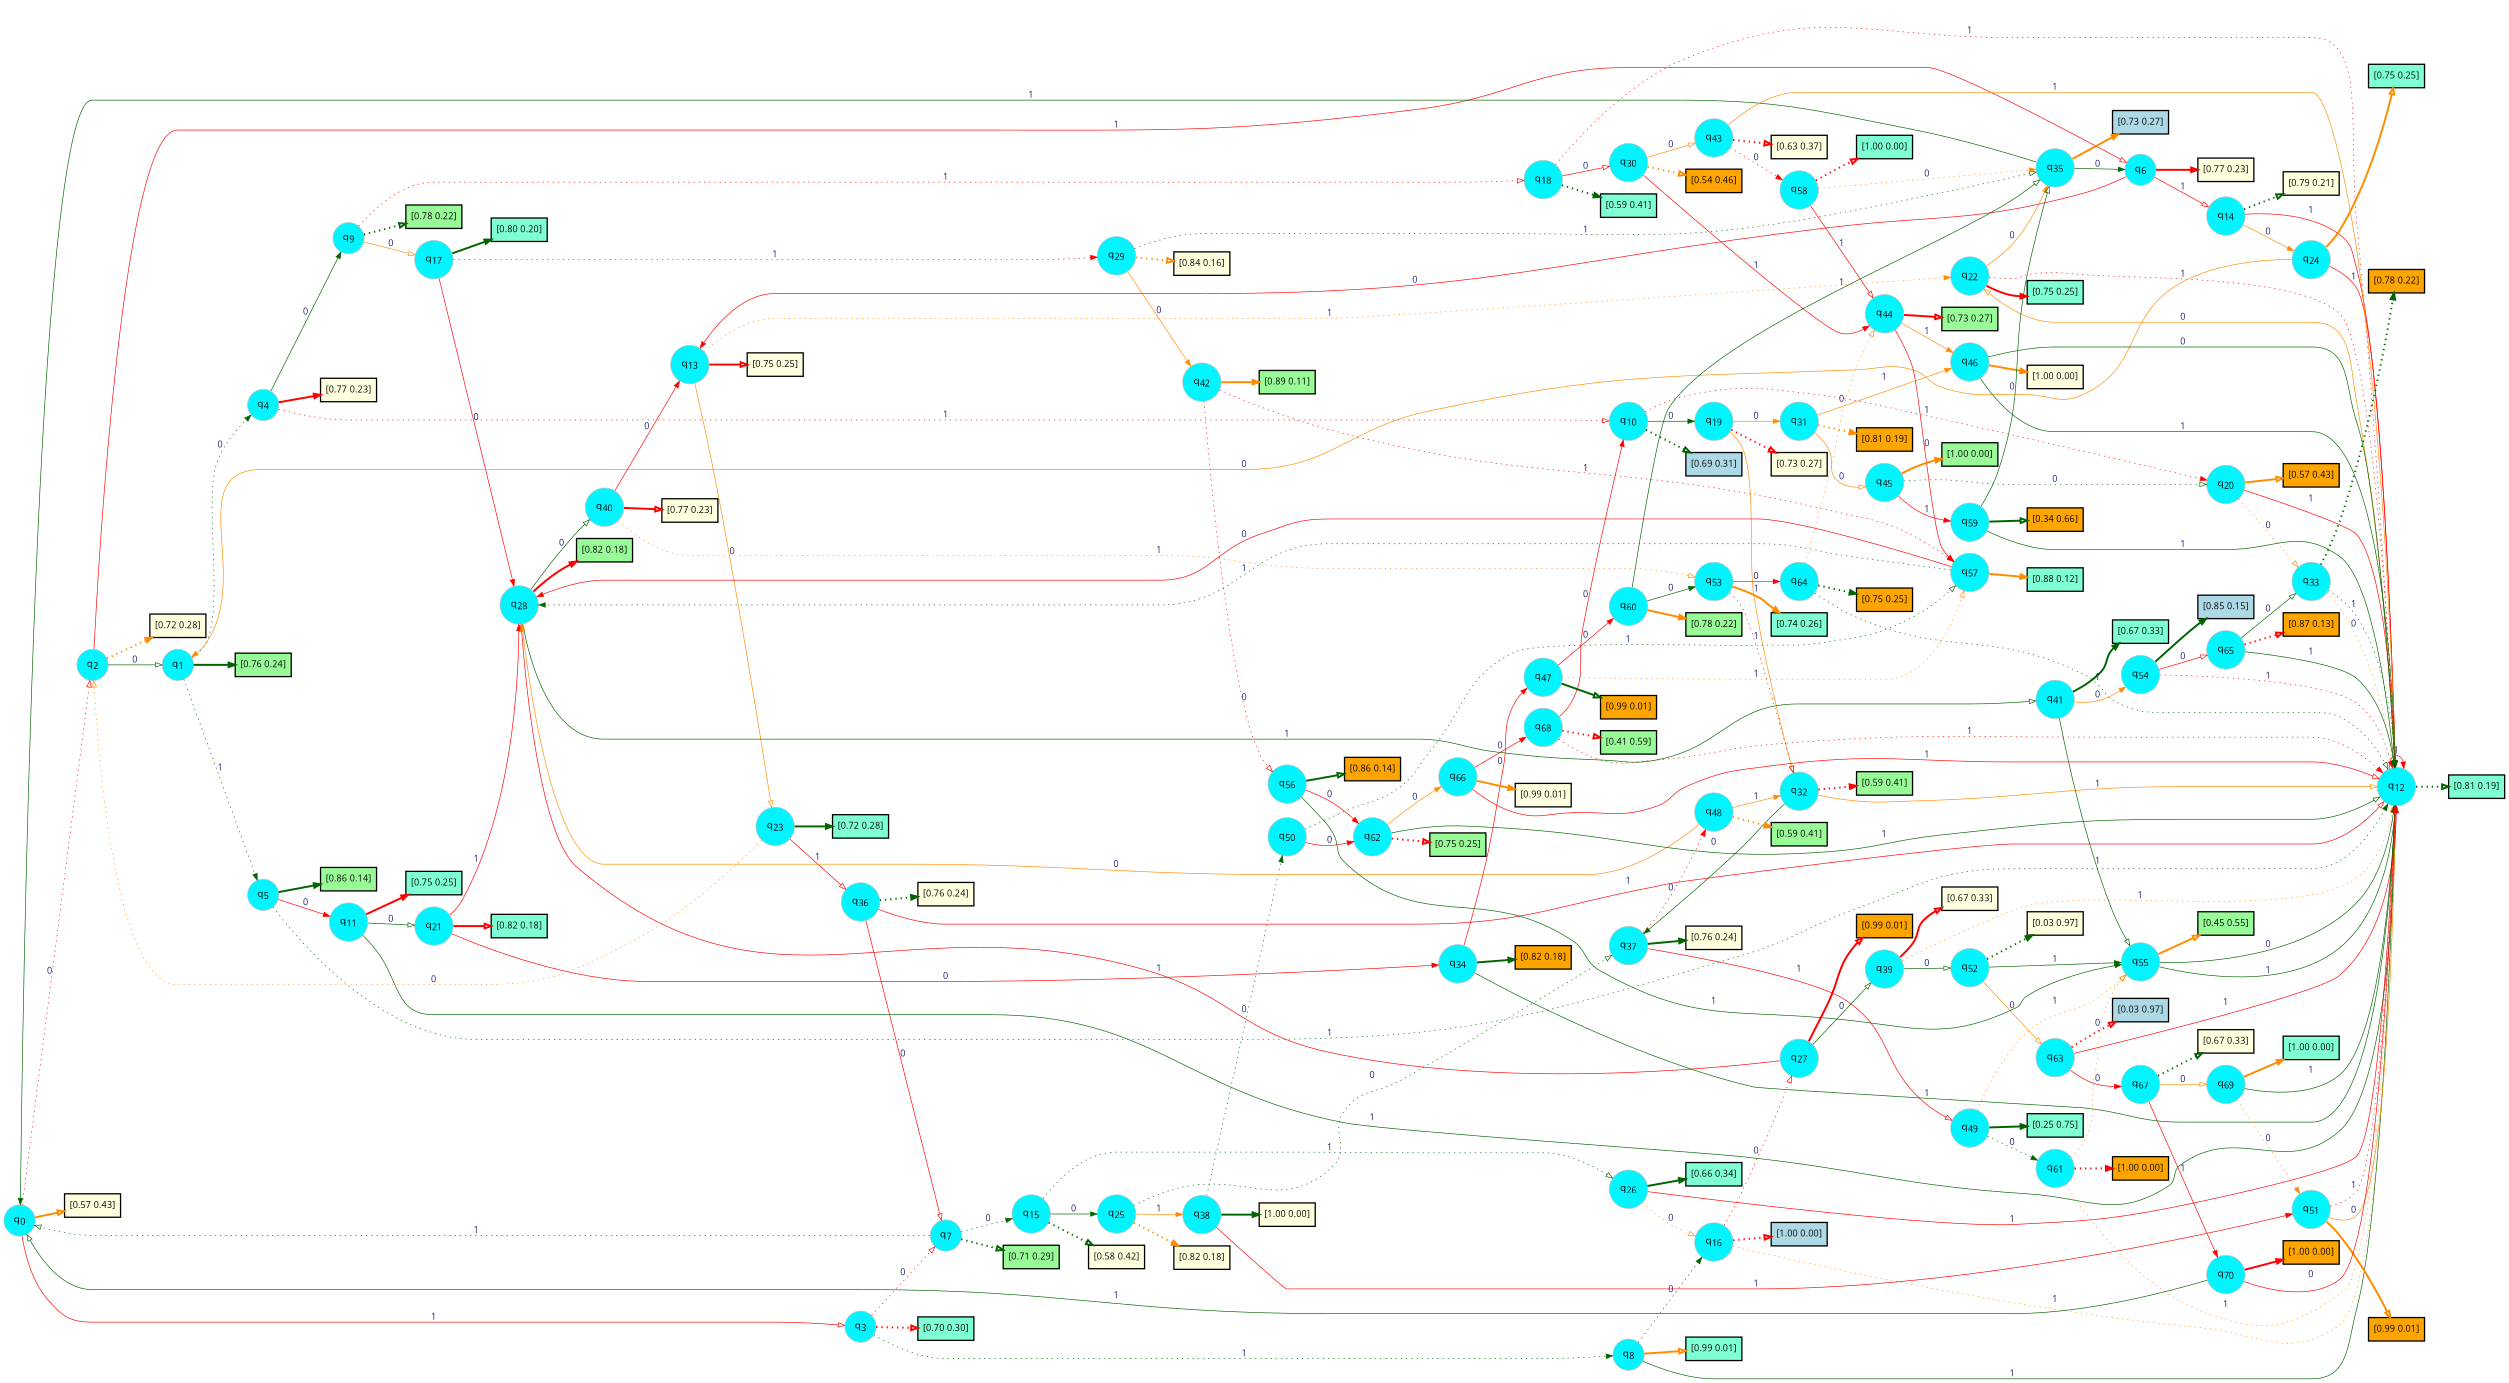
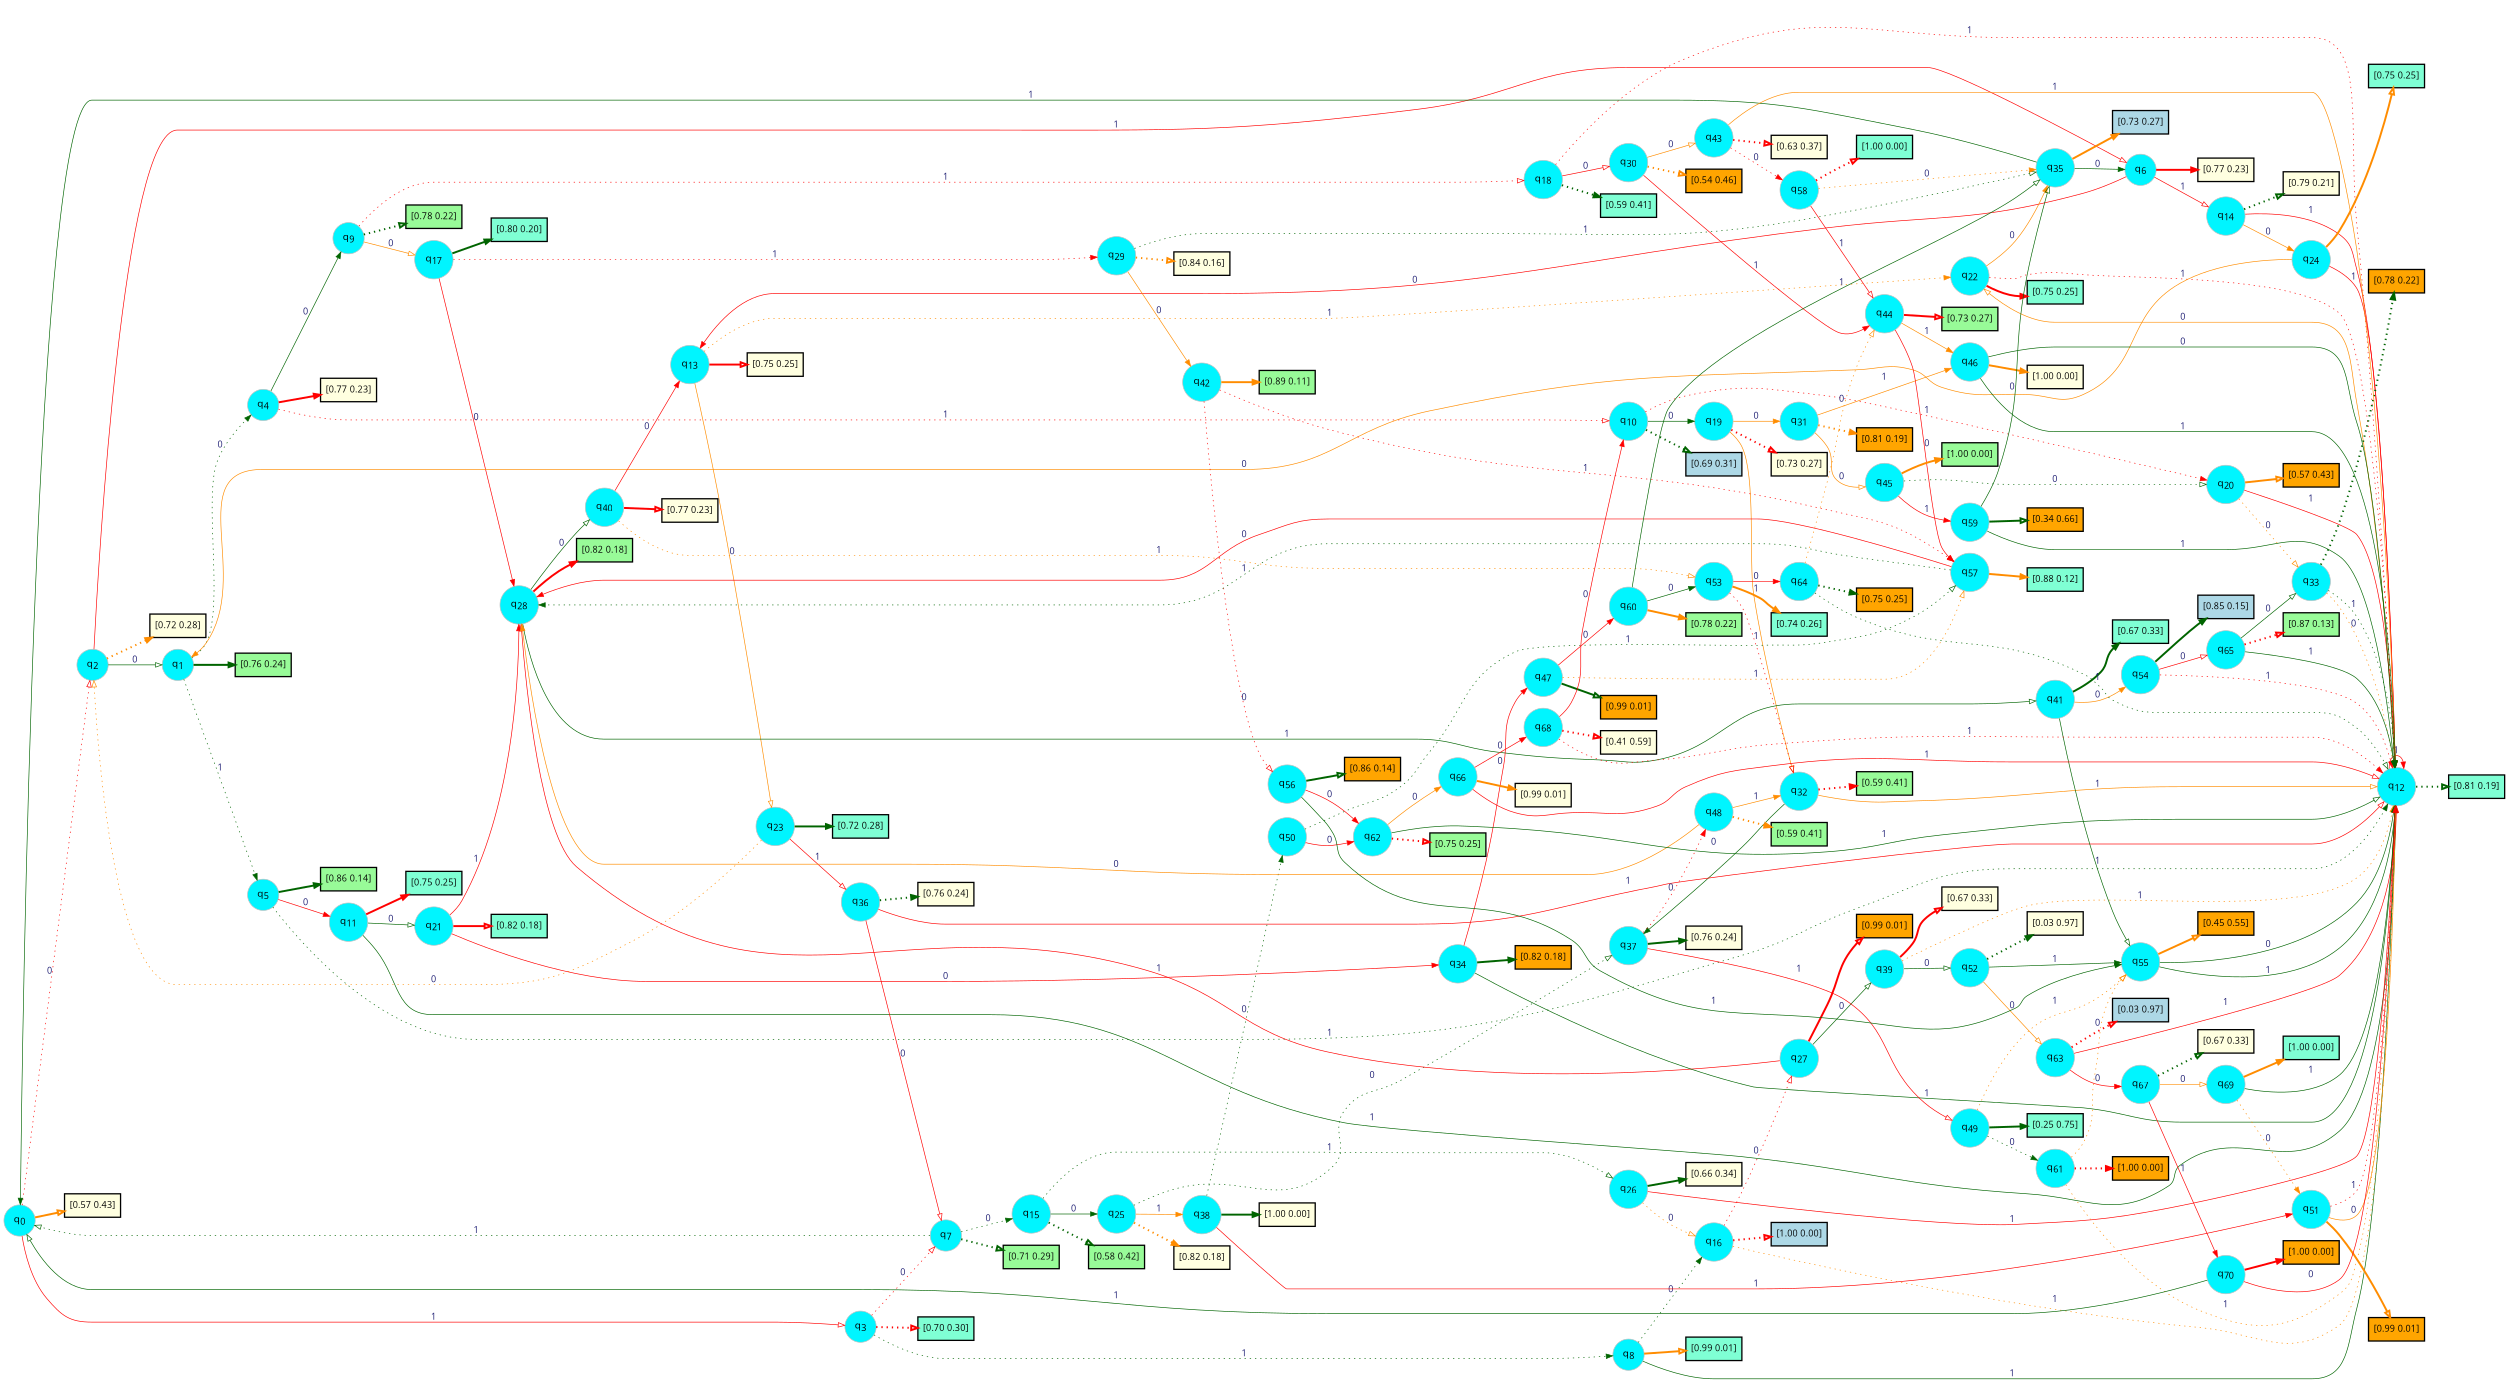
(2311, 624) -> (2311, 624)
(1629, 742) -> (1629, 742)
(2226, 923) -> (2226, 923)
(1714, 1174) -> (1714, 1174)
(1117, 1257) -> (1117, 1257)
